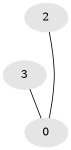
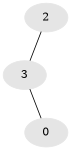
(54, 75) -> (36, 46)
